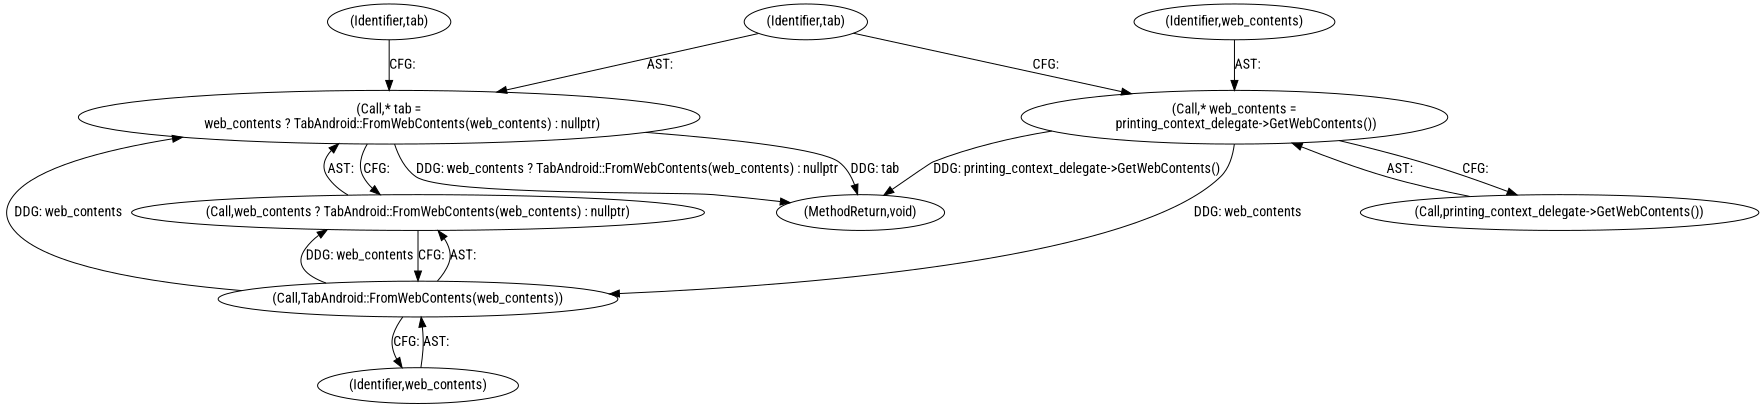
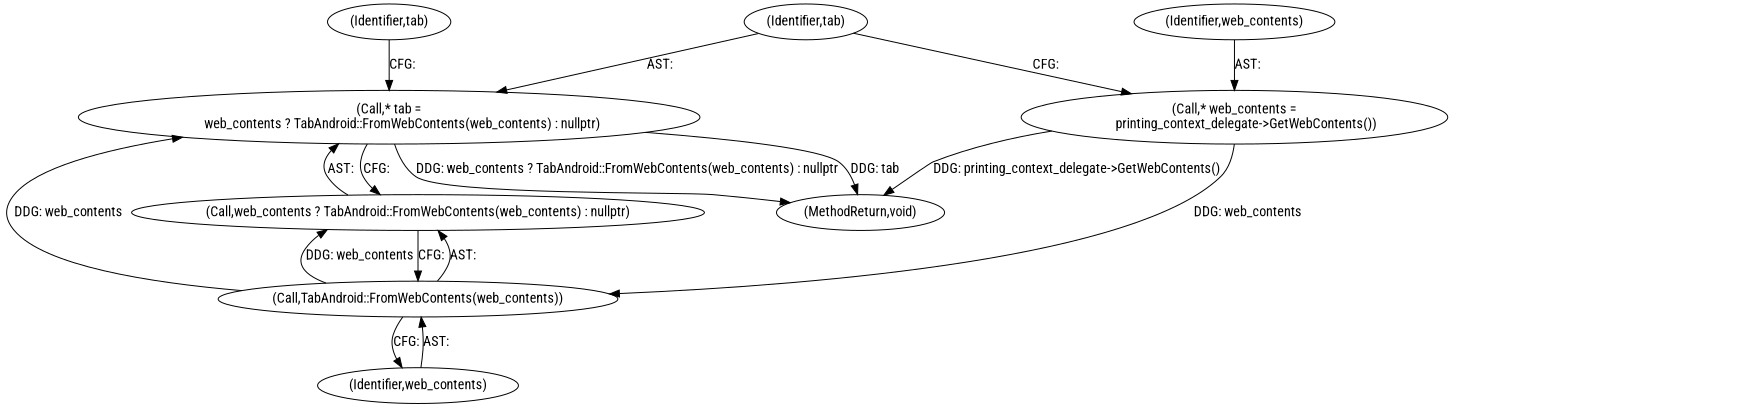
(1560, 213) -> none
